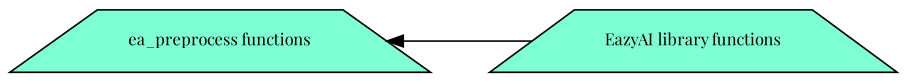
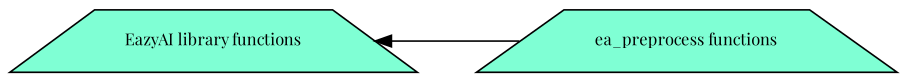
(468, 41) -> (455, 41)
